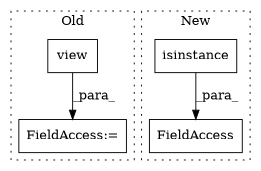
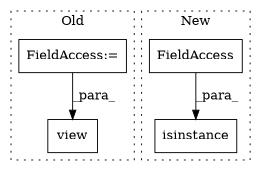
(73, 91) -> (73, 91)
(196, 91) -> (196, 91)
